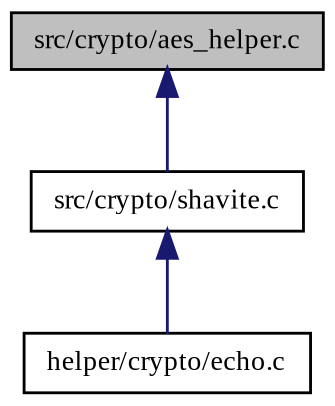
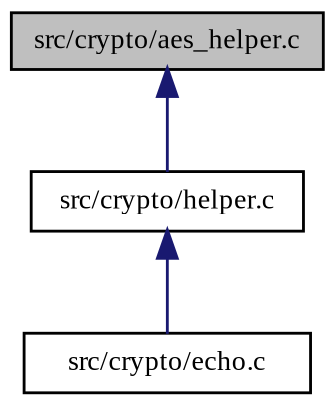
(167, 201) -> (167, 201)
(167, 363) -> (167, 363)
